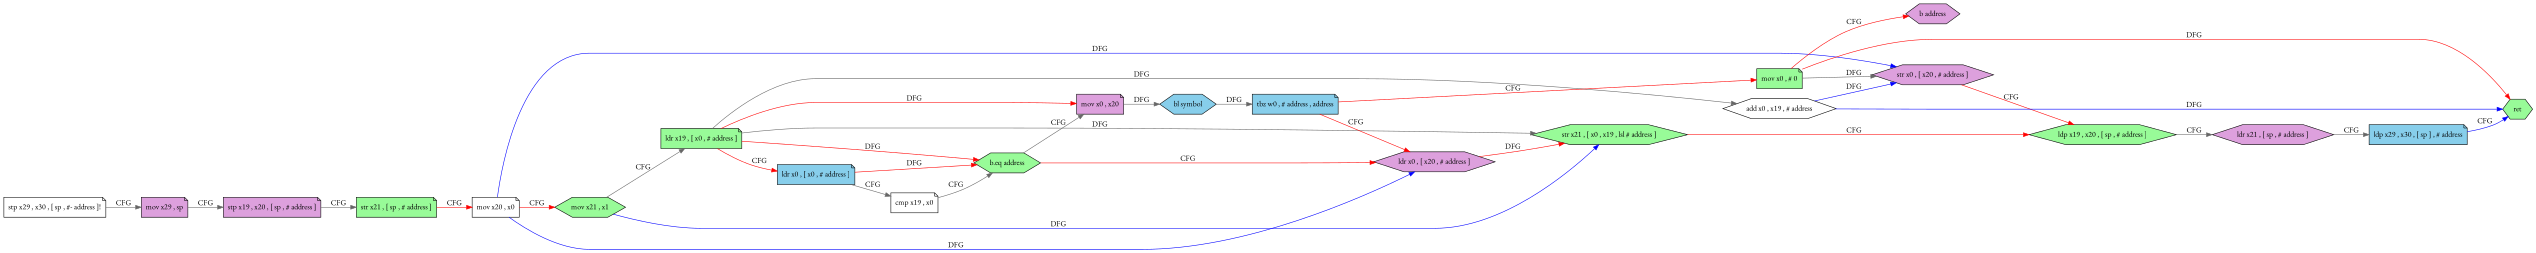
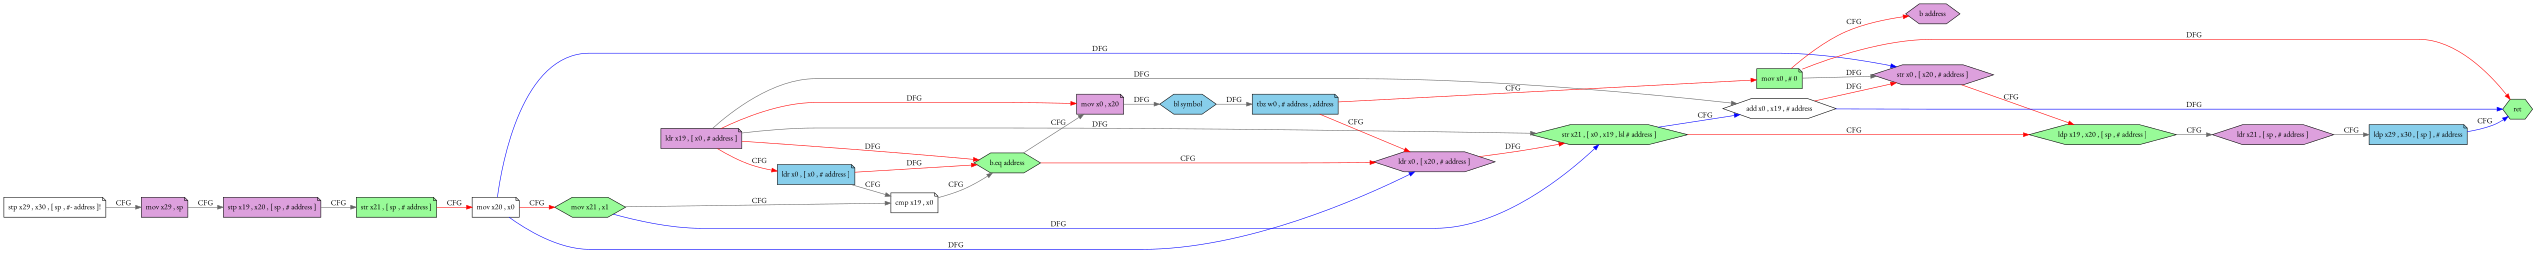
(1853, 92) -> (1853, 92)
none -> (1696, 121)
(701, 139) -> (701, 139)
(643, 174) -> (755, 205)
